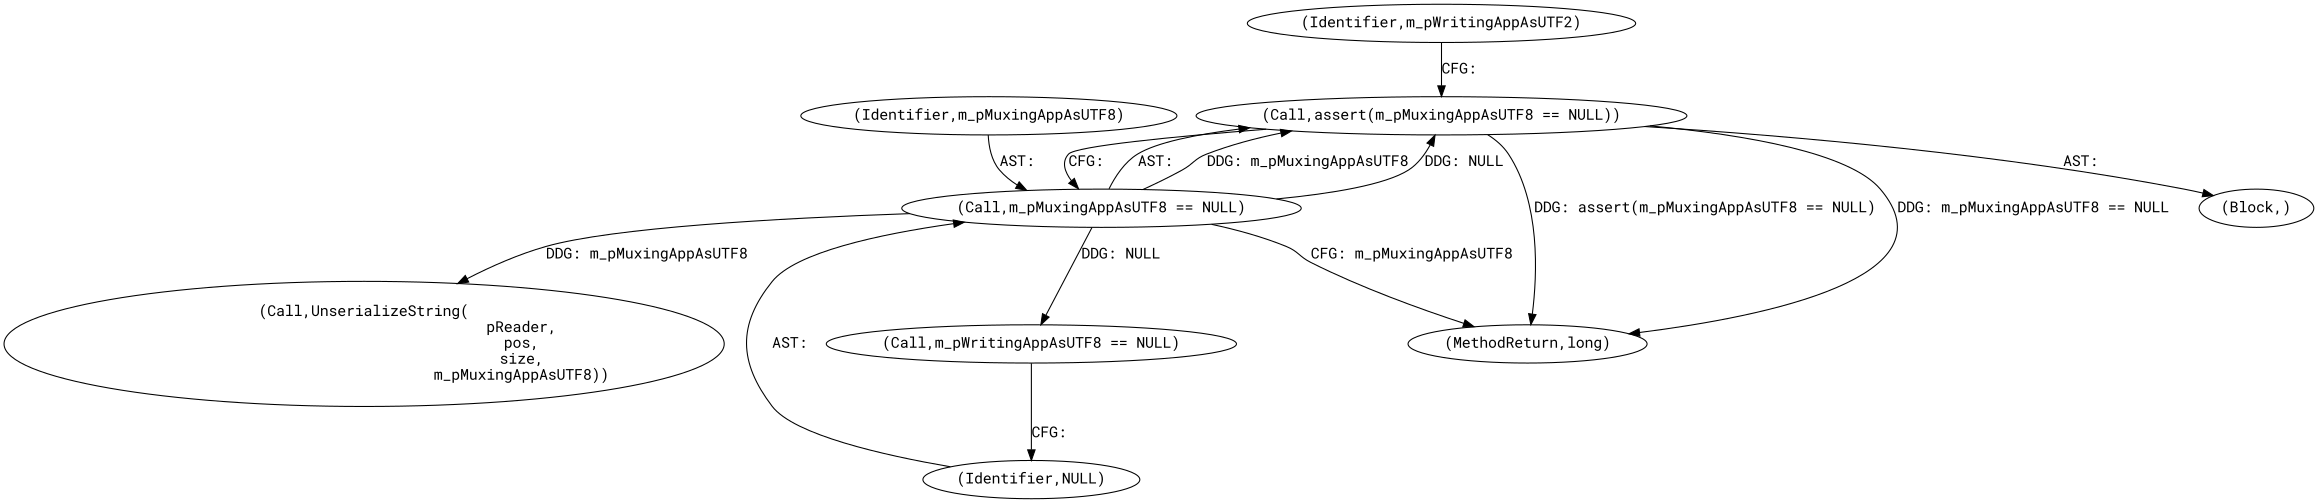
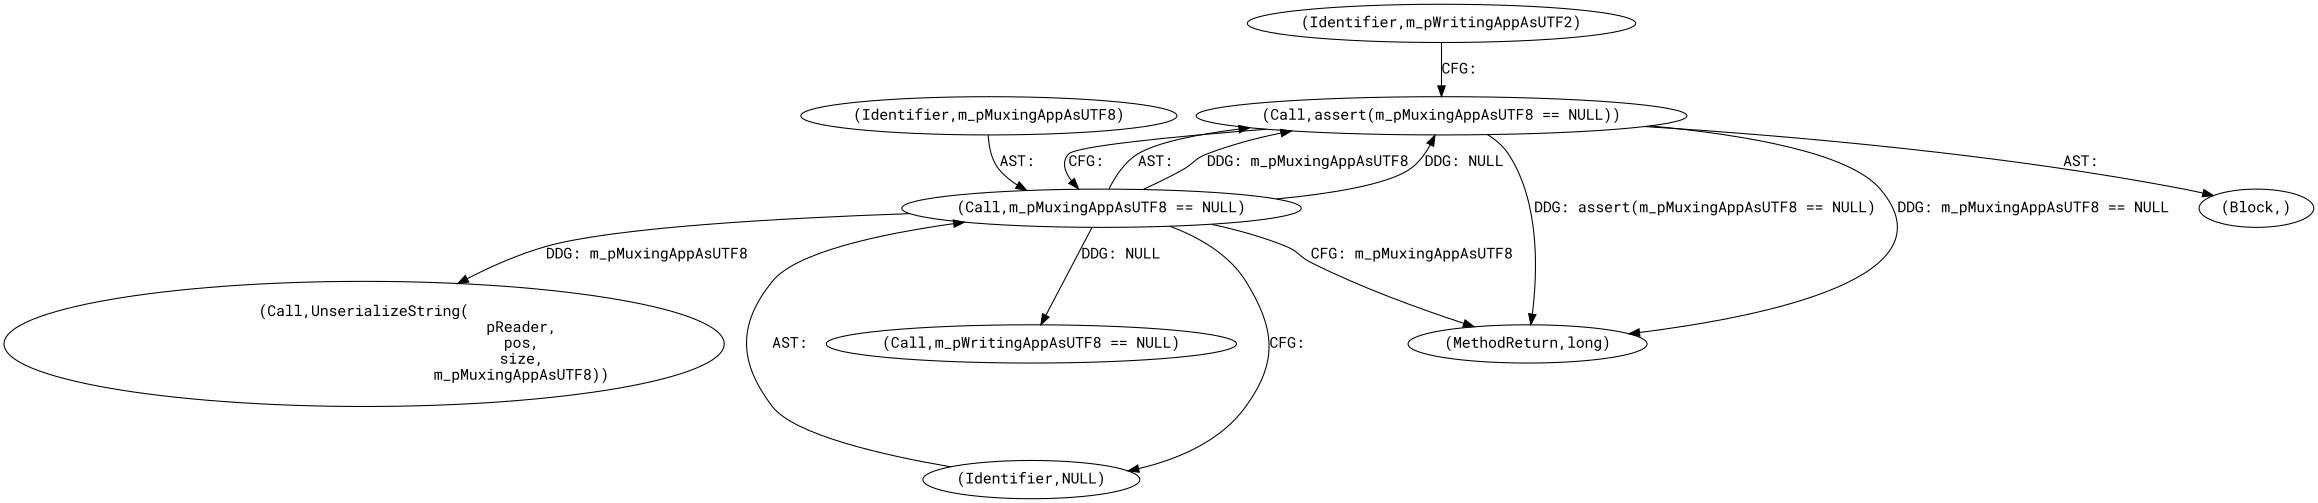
(1031, 406) -> (1268, 360)
